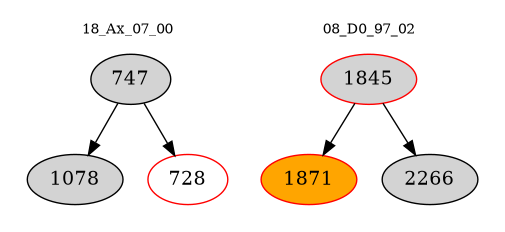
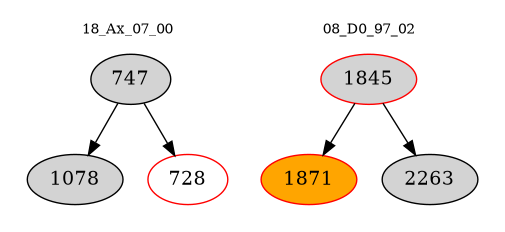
(430, 180) -> (430, 180)
